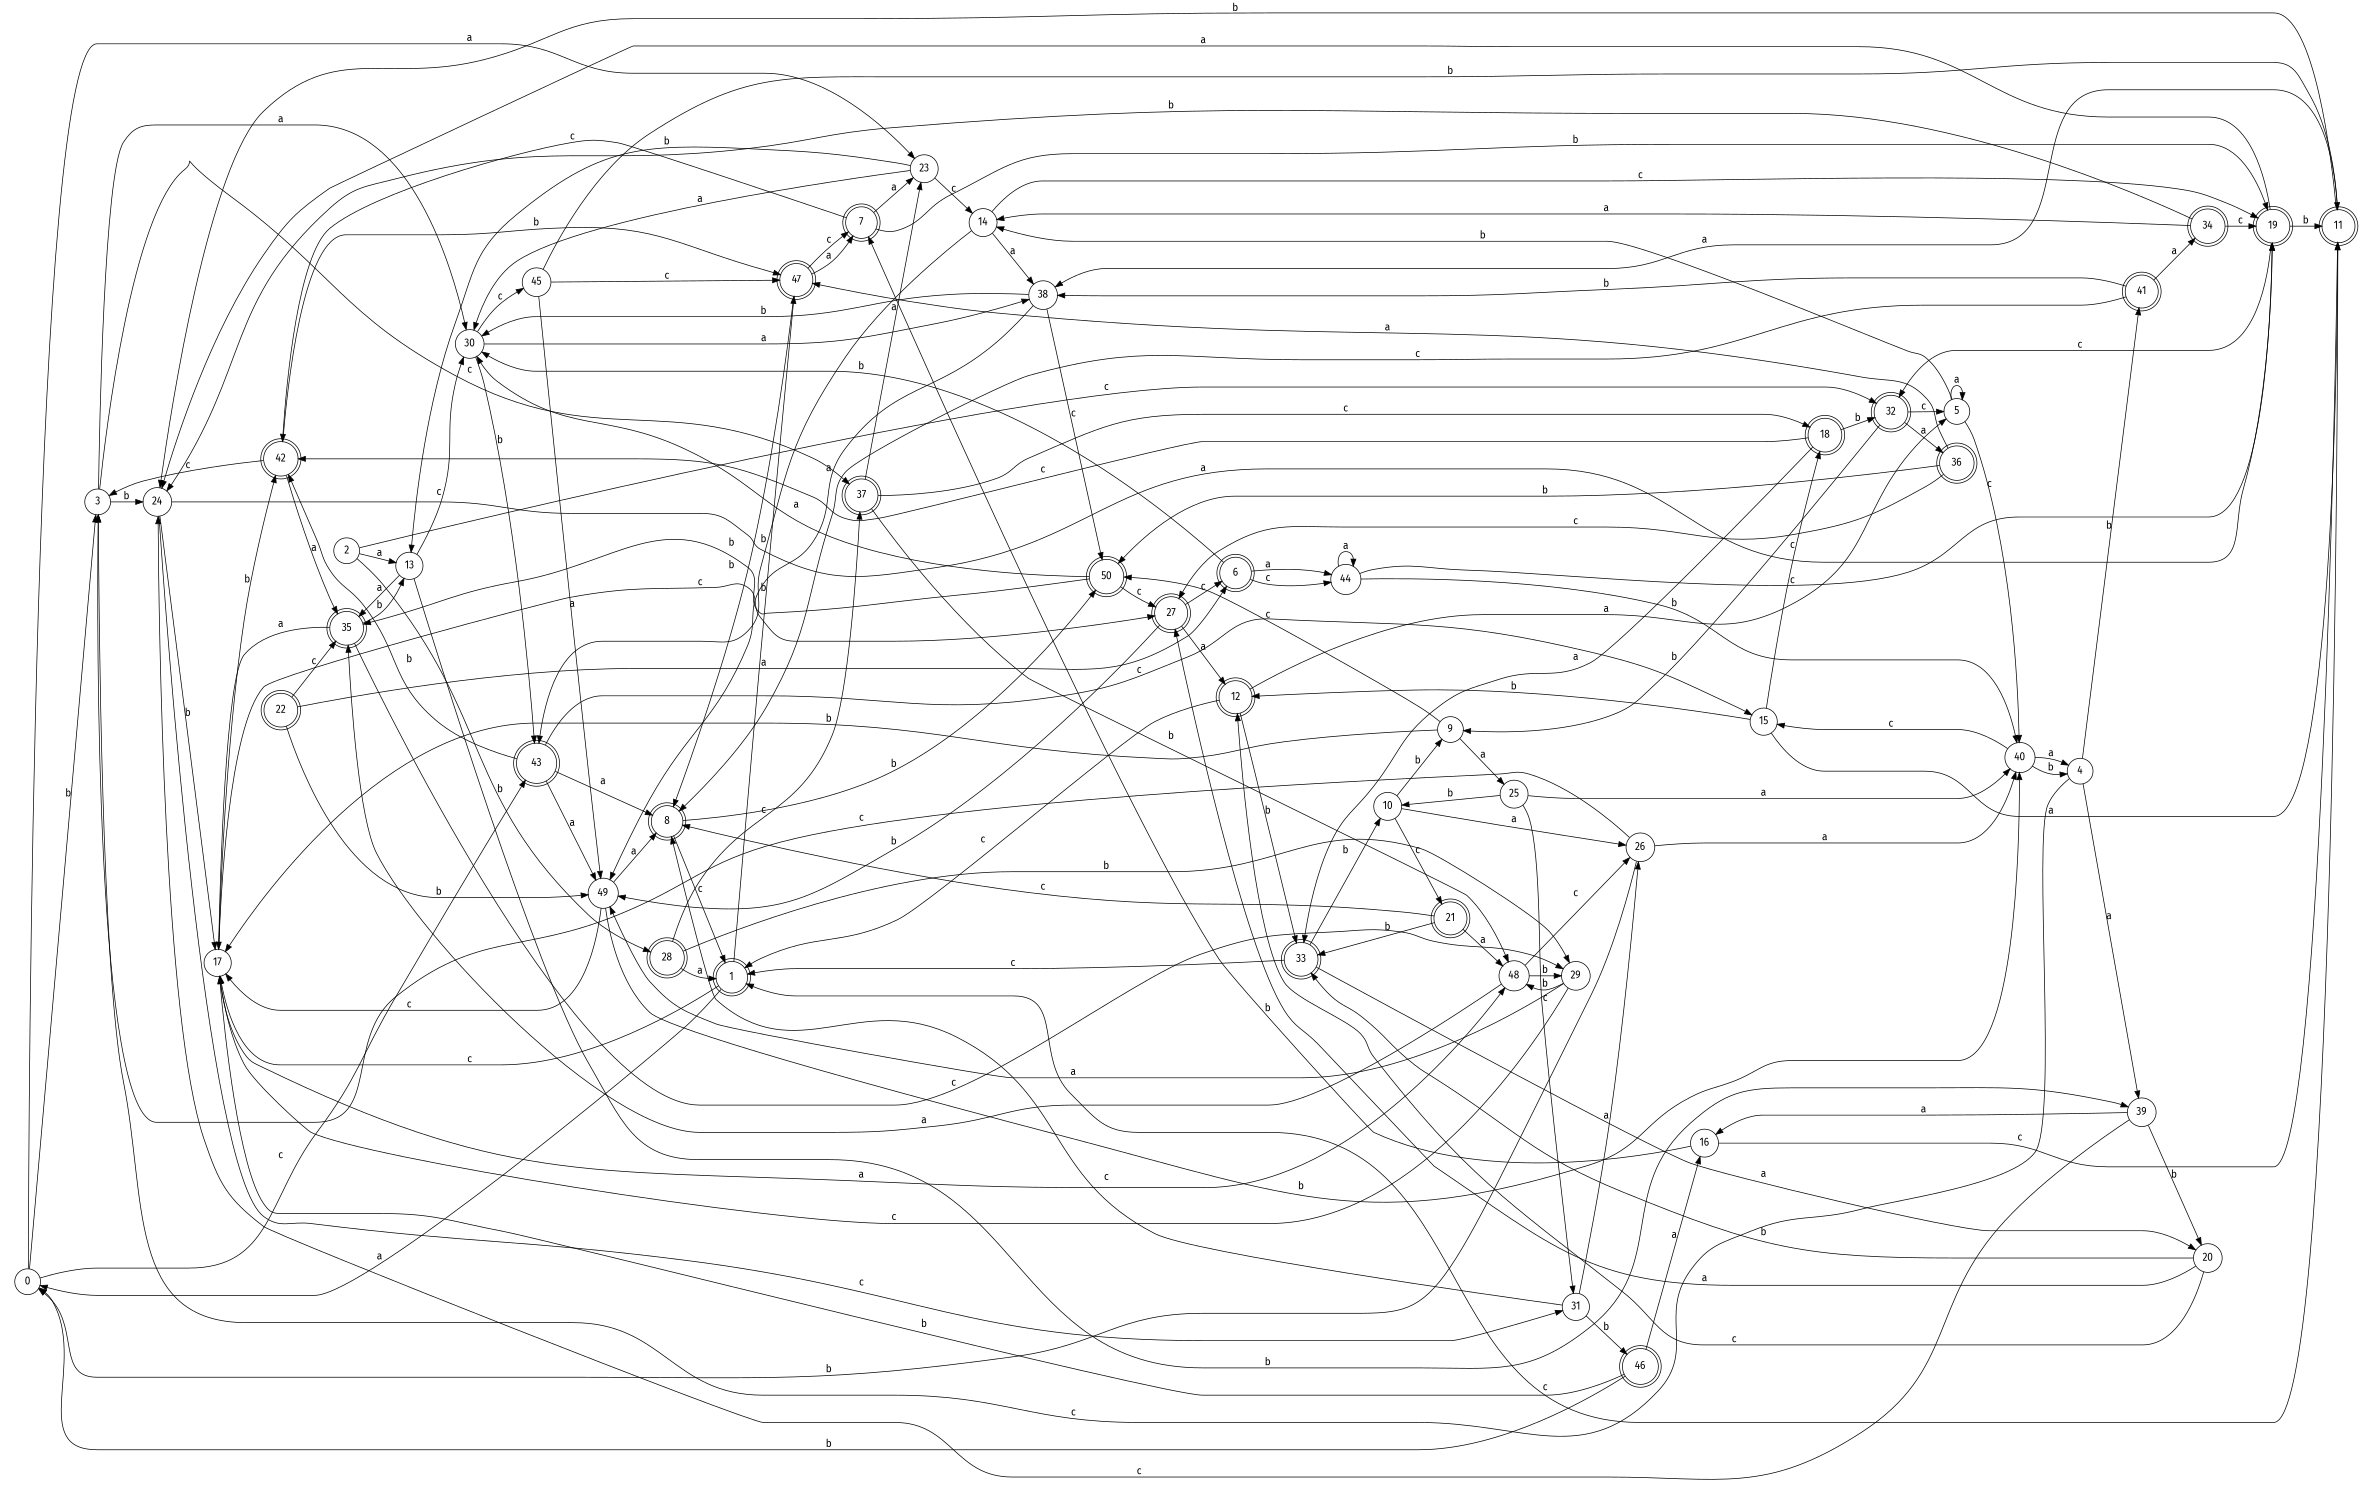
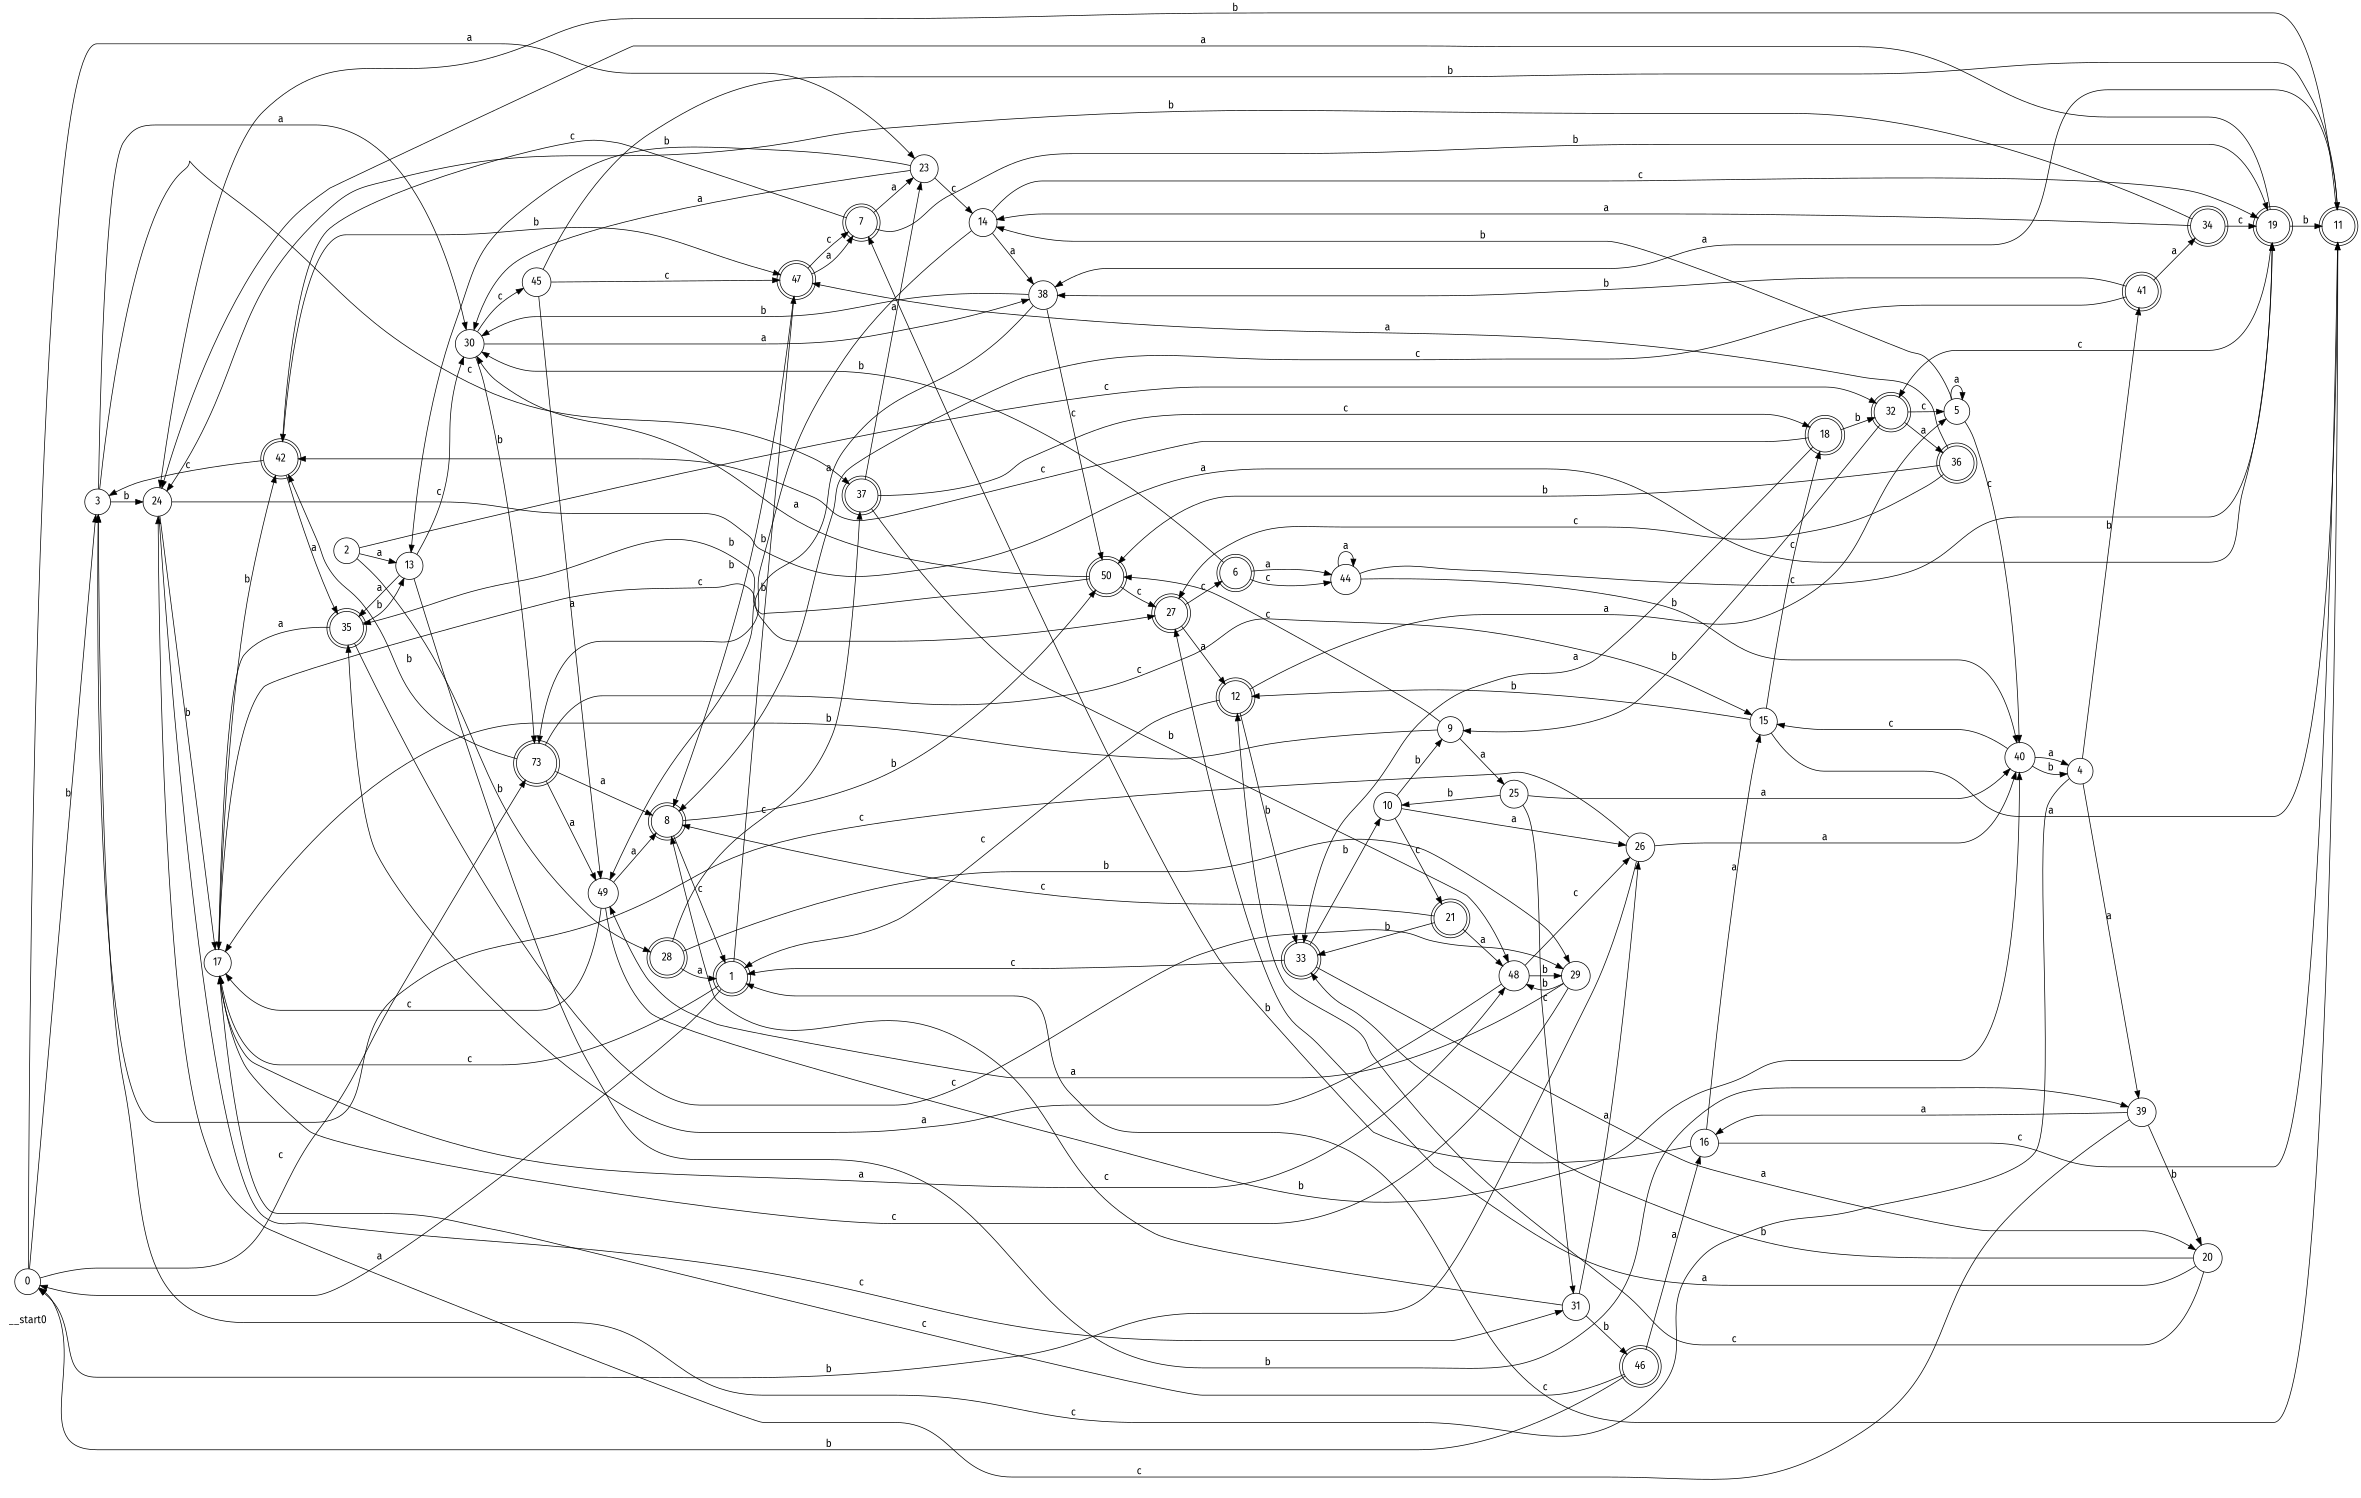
(281, 710) -> none
(537, 763) -> (537, 763)
(922, 832) -> none
none -> (1729, 935)
none -> (28, 1321)
(924, 1324) -> (924, 1324)
